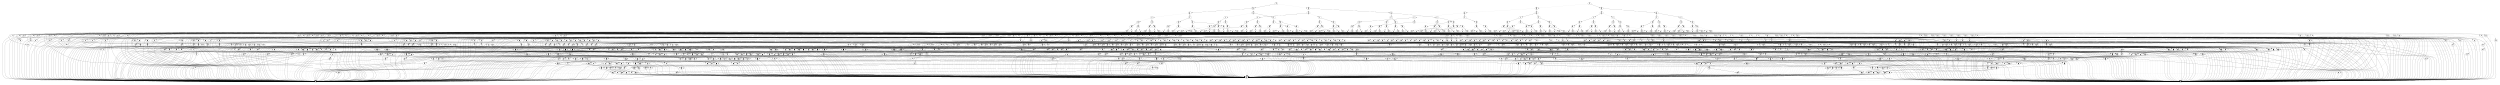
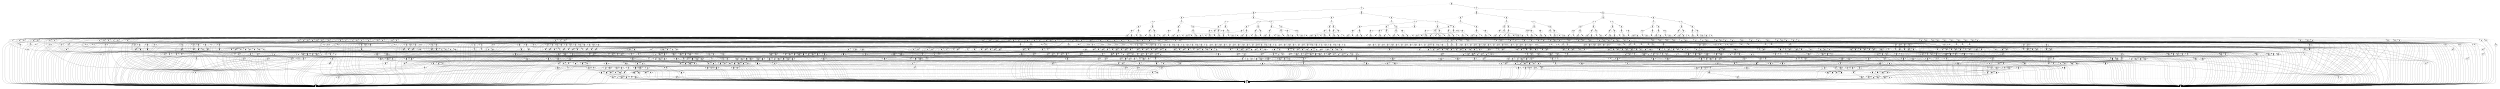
none -> (1451, 4)
